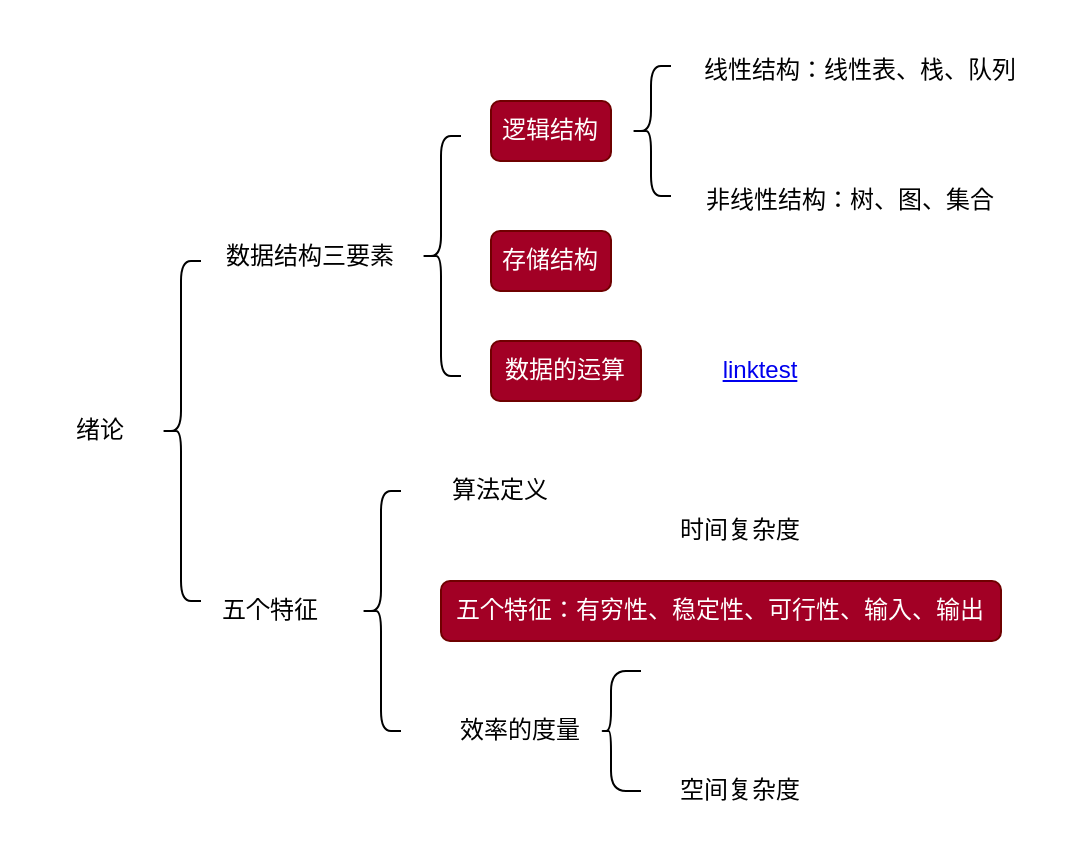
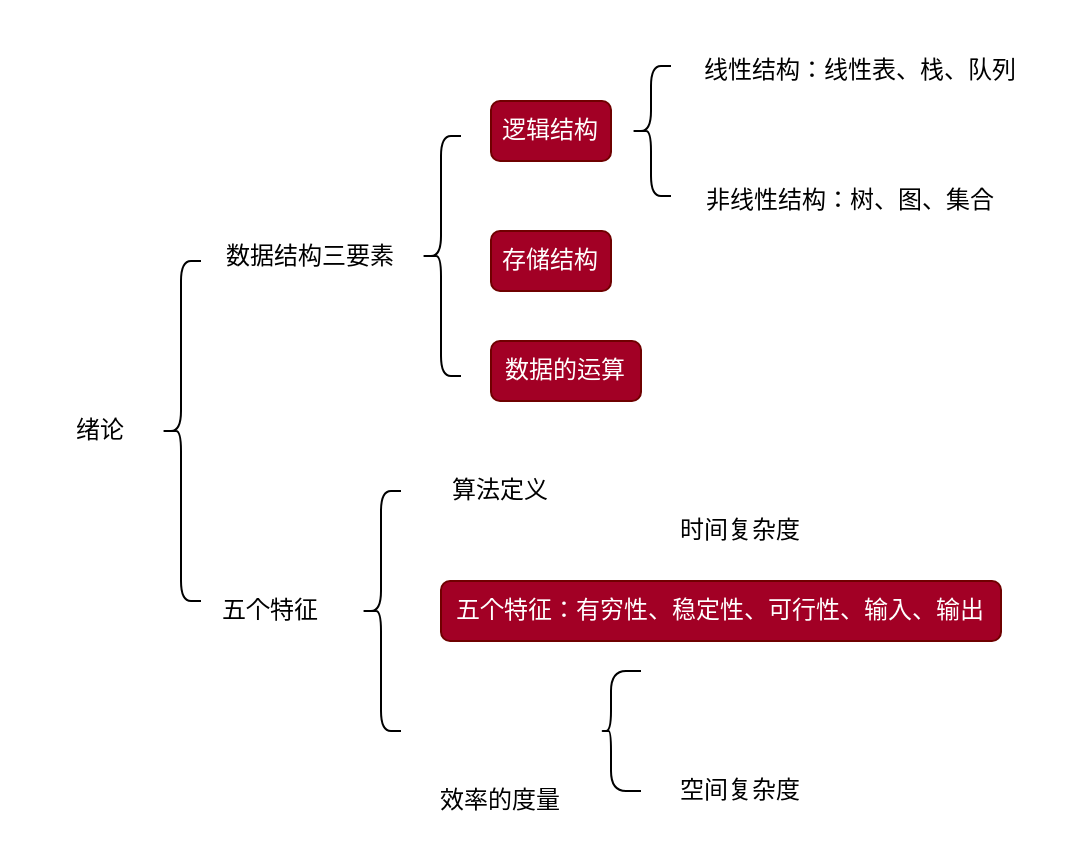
(761, 371) -> none
(521, 731) -> (501, 801)
